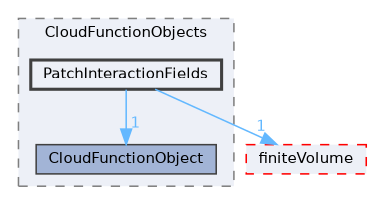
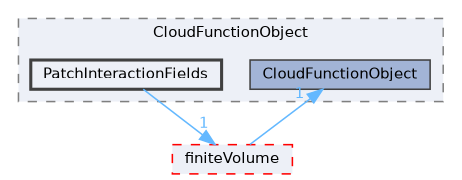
(126, 33) -> (231, 33)
(126, 109) -> (280, 122)
